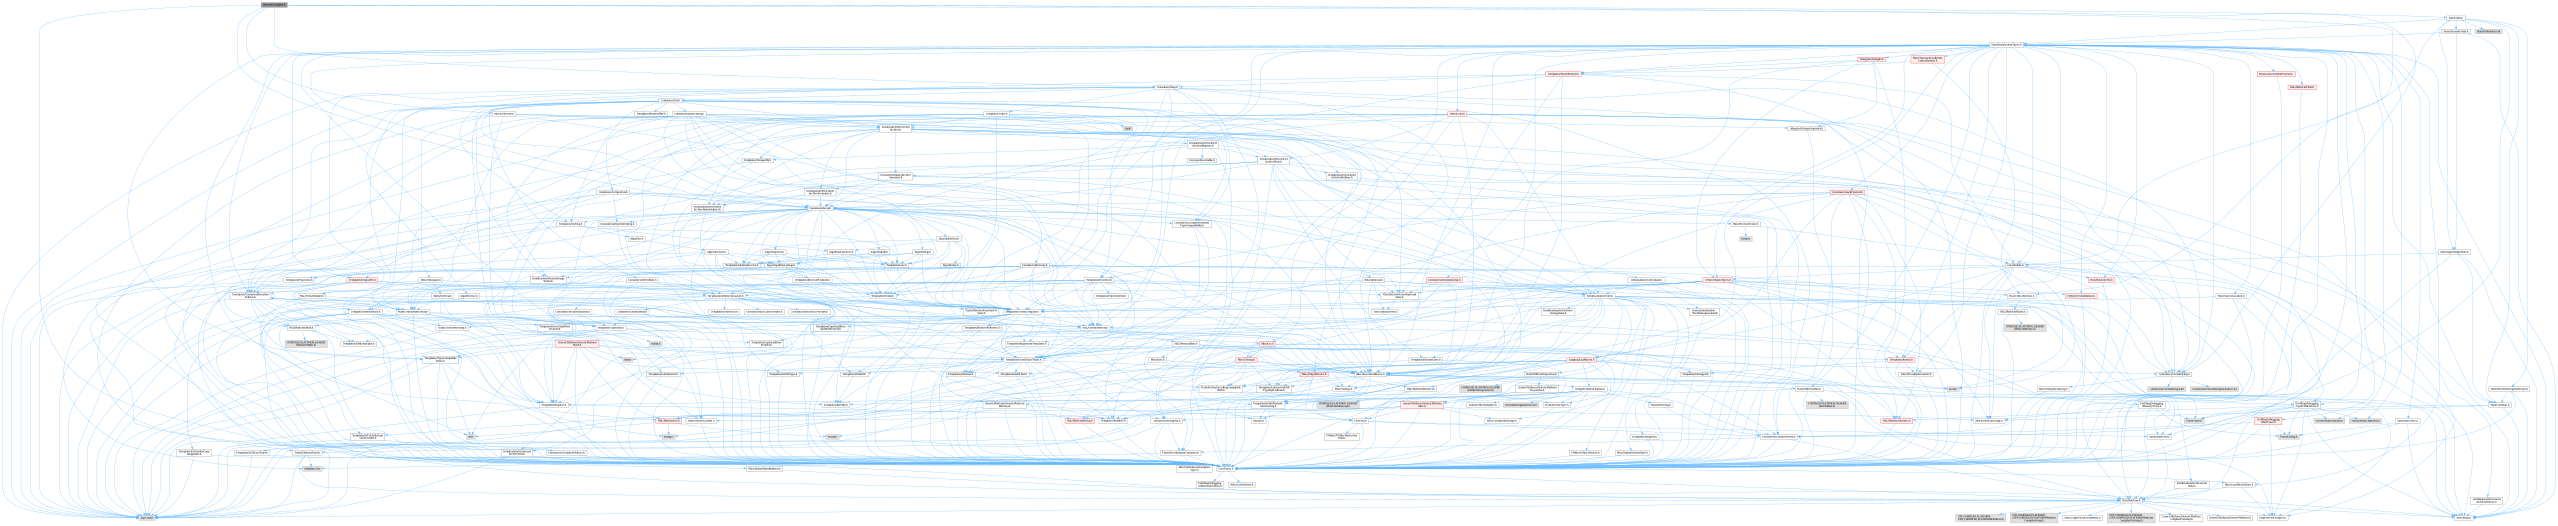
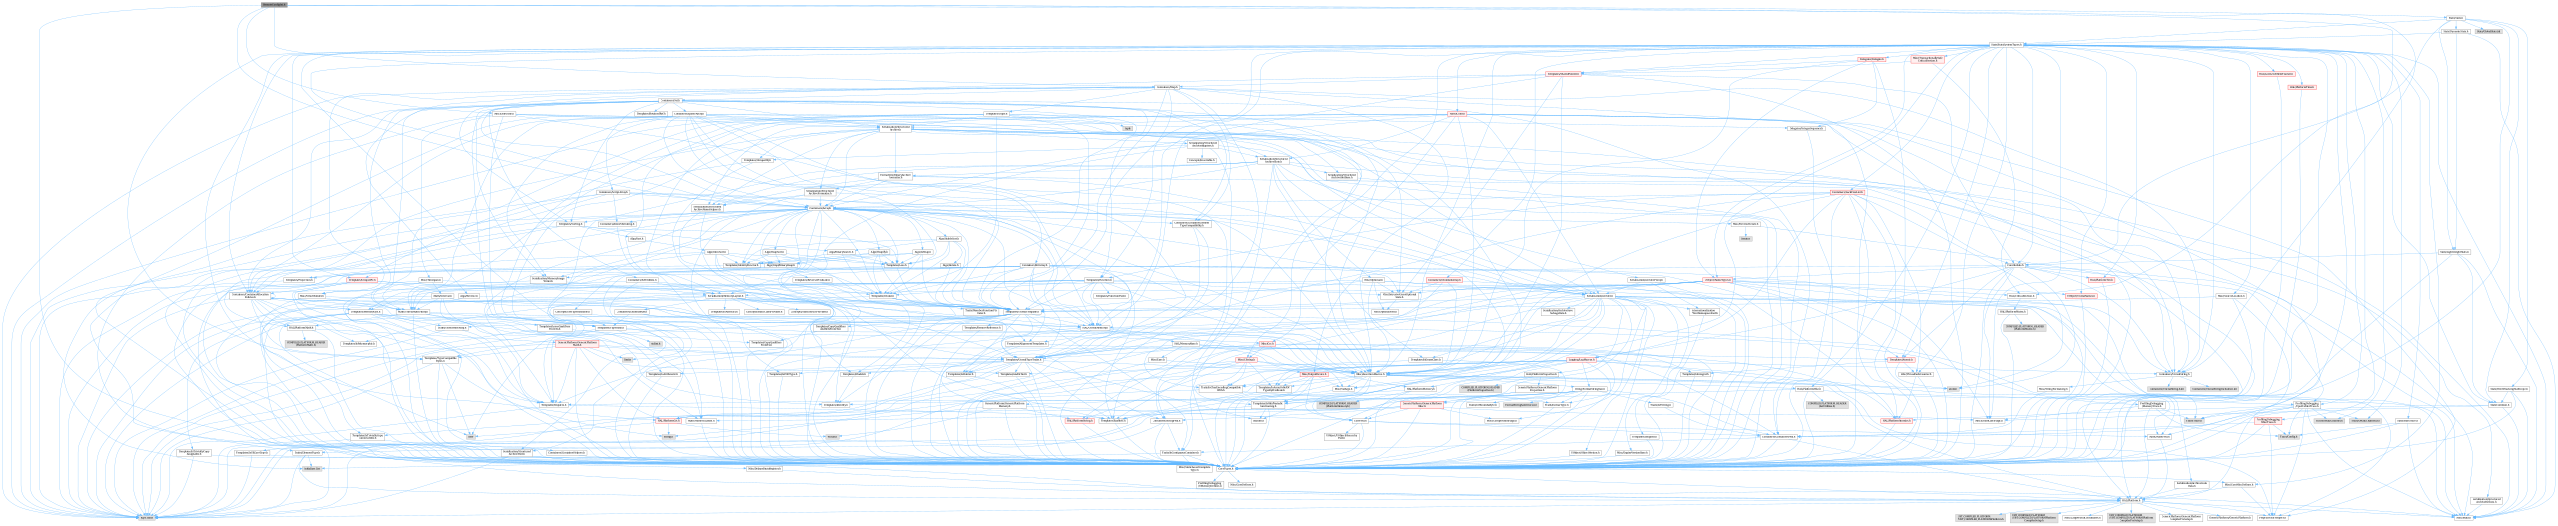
(1646, 280) -> (1646, 280)
(329, 336) -> (434, 336)
